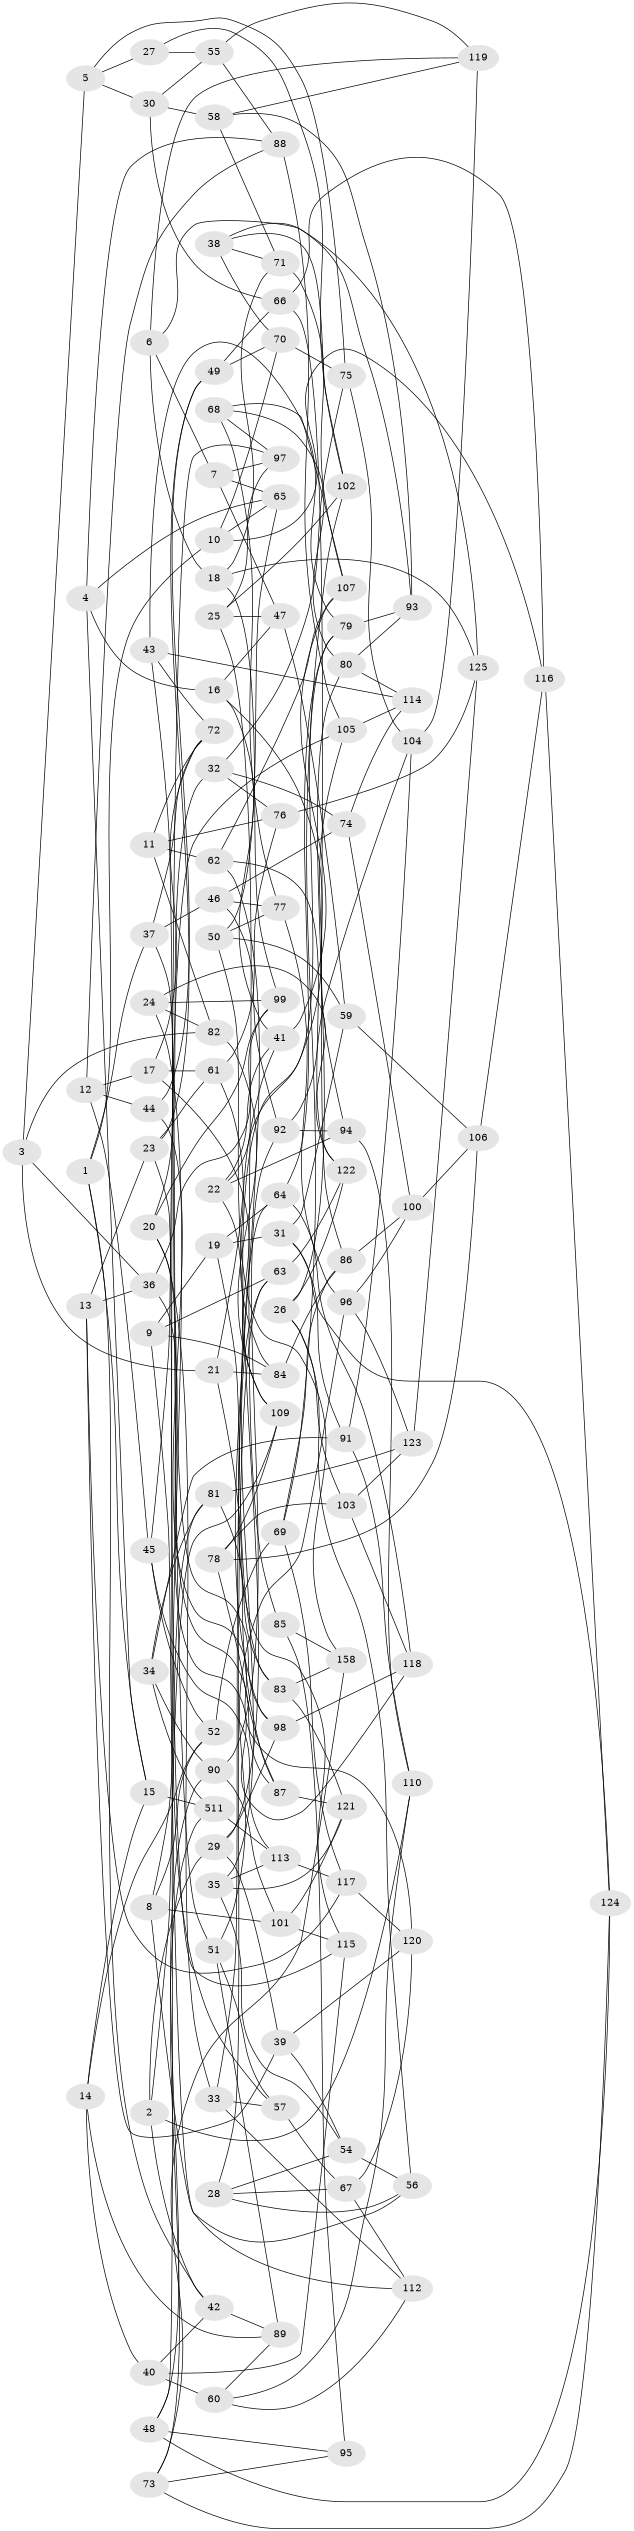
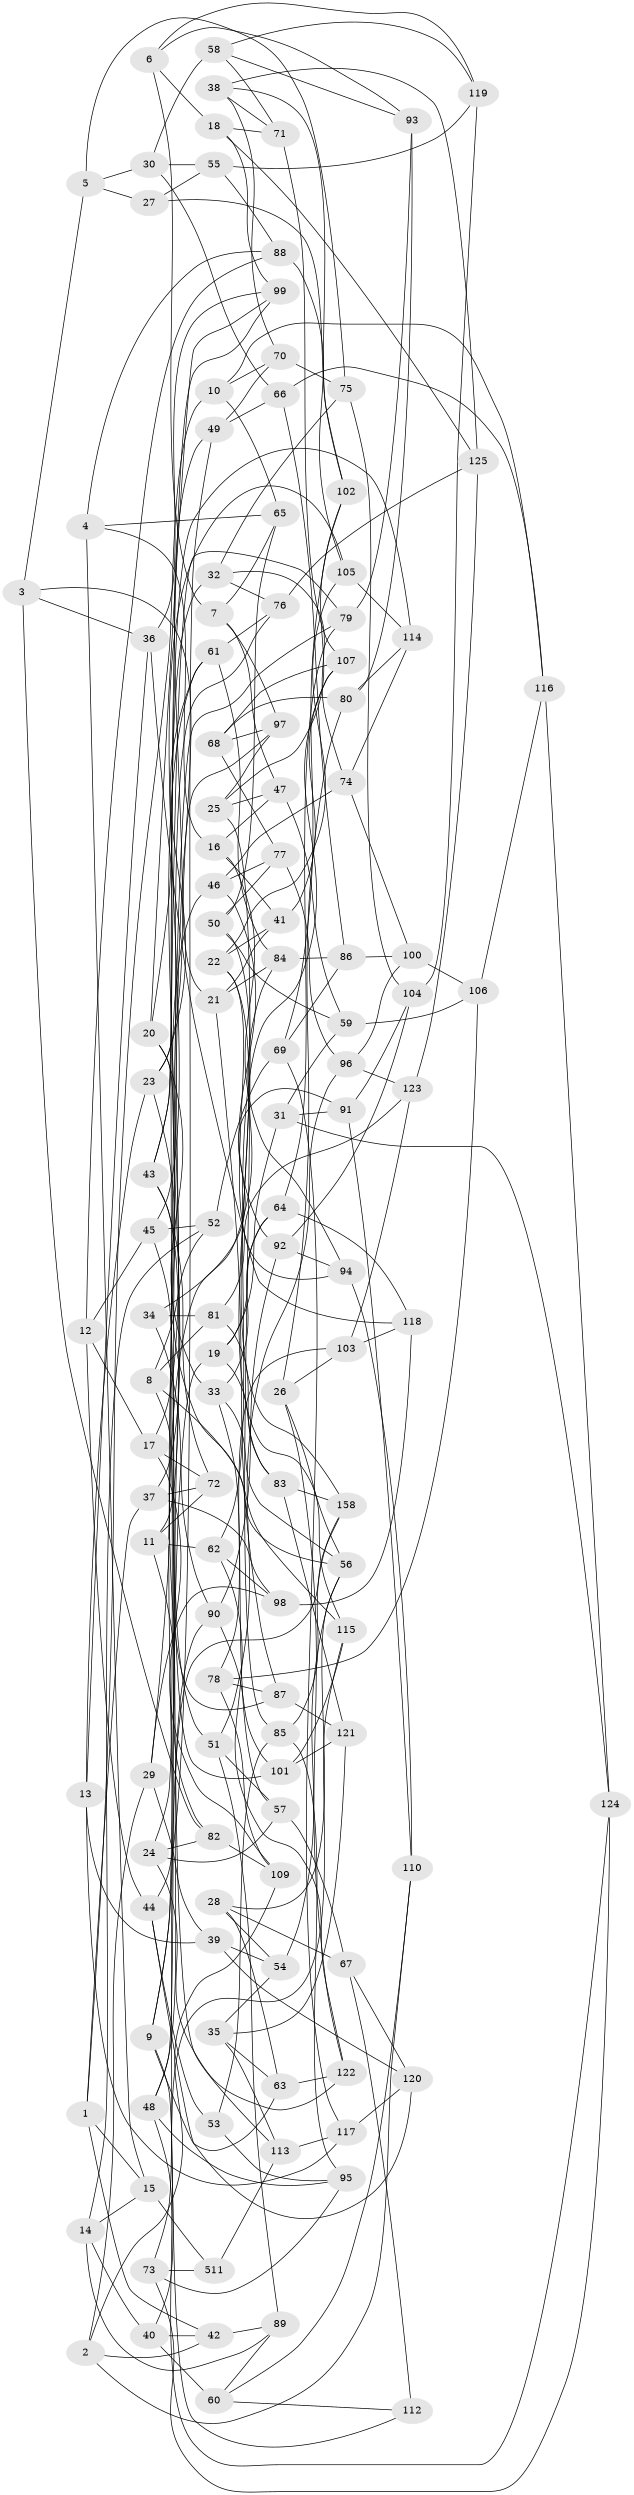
(167, 1732) -> none
none -> (214, 2125)
(313, 2195) -> (255, 1495)
